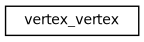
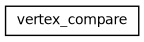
(72, 21) -> (72, 21)
